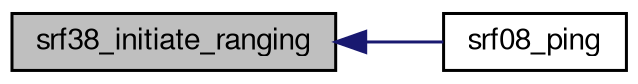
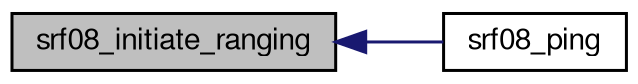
(174, 42) -> (174, 42)
